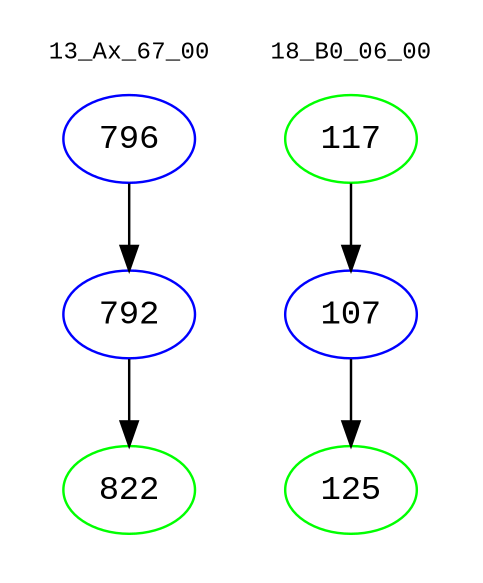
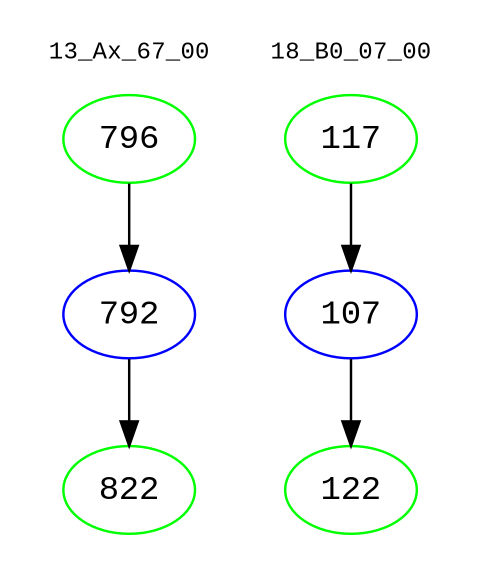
(352, 52) -> (352, 52)
(129, 139) -> (129, 139)
(351, 490) -> (351, 490)
